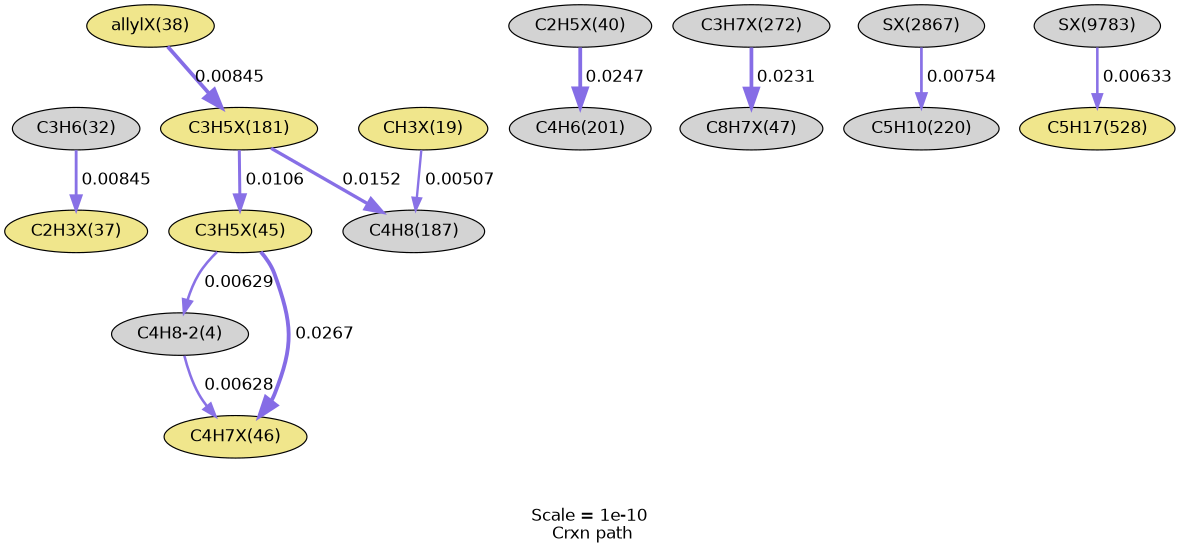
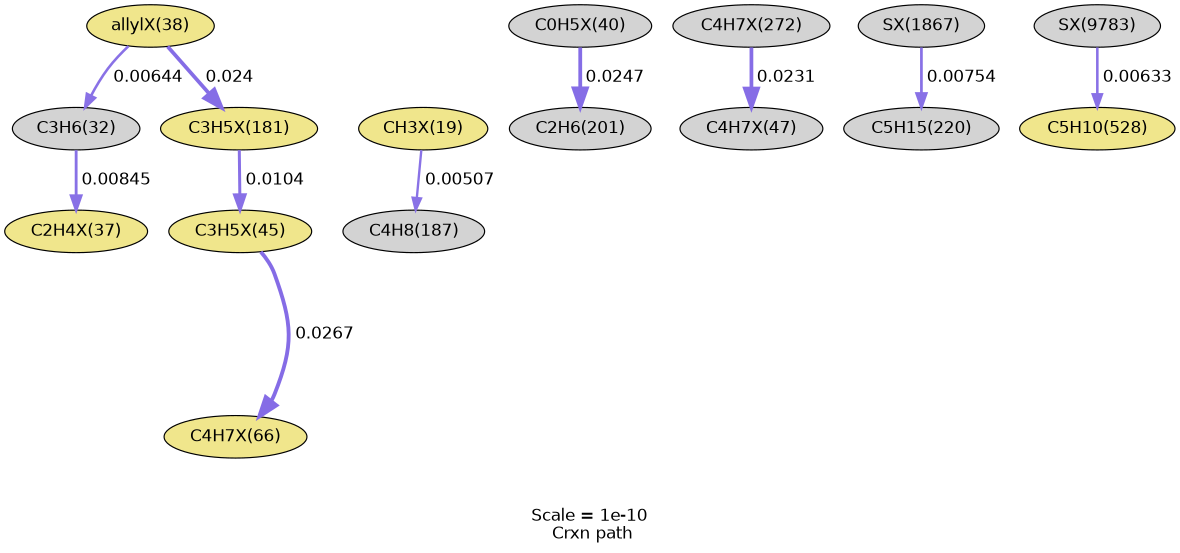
(580, 26) -> (580, 26)
(751, 26) -> (751, 26)
(921, 26) -> (921, 26)
none -> (108, 69)
(227, 77) -> (227, 77)
(580, 129) -> (580, 129)
(751, 129) -> (751, 129)
(921, 129) -> (921, 129)
(1097, 129) -> (1097, 129)
(320, 176) -> none
(273, 180) -> (273, 180)
(76, 231) -> (76, 231)
(180, 334) -> none
(236, 437) -> (236, 437)
